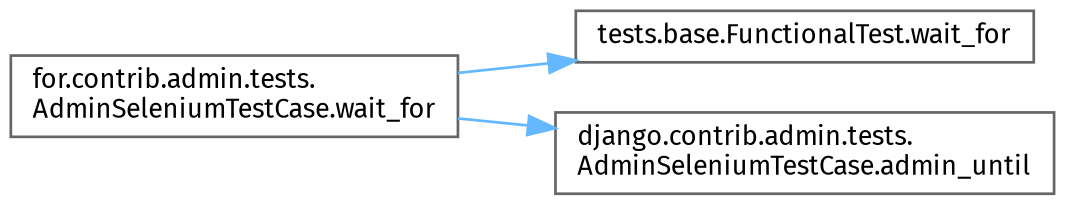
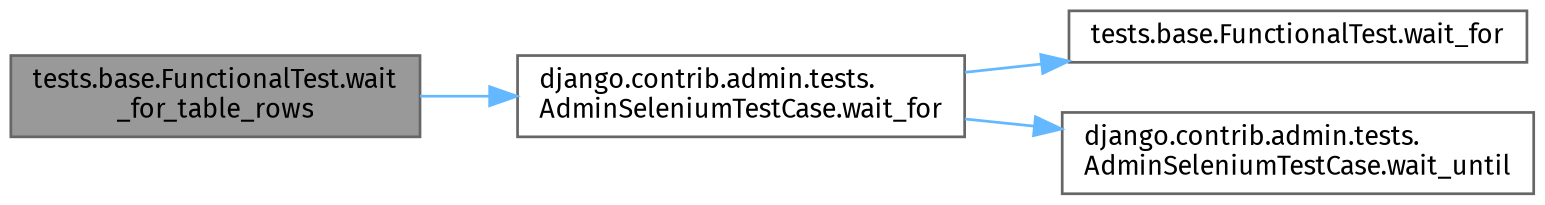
none -> (215, 96)
(234, 96) -> (741, 96)
(805, 153) -> (1298, 153)
